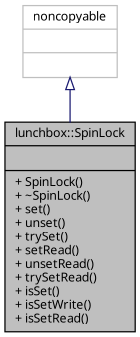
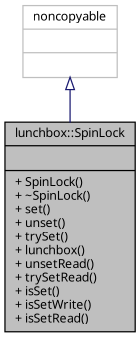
(47, 251) -> (50, 251)
